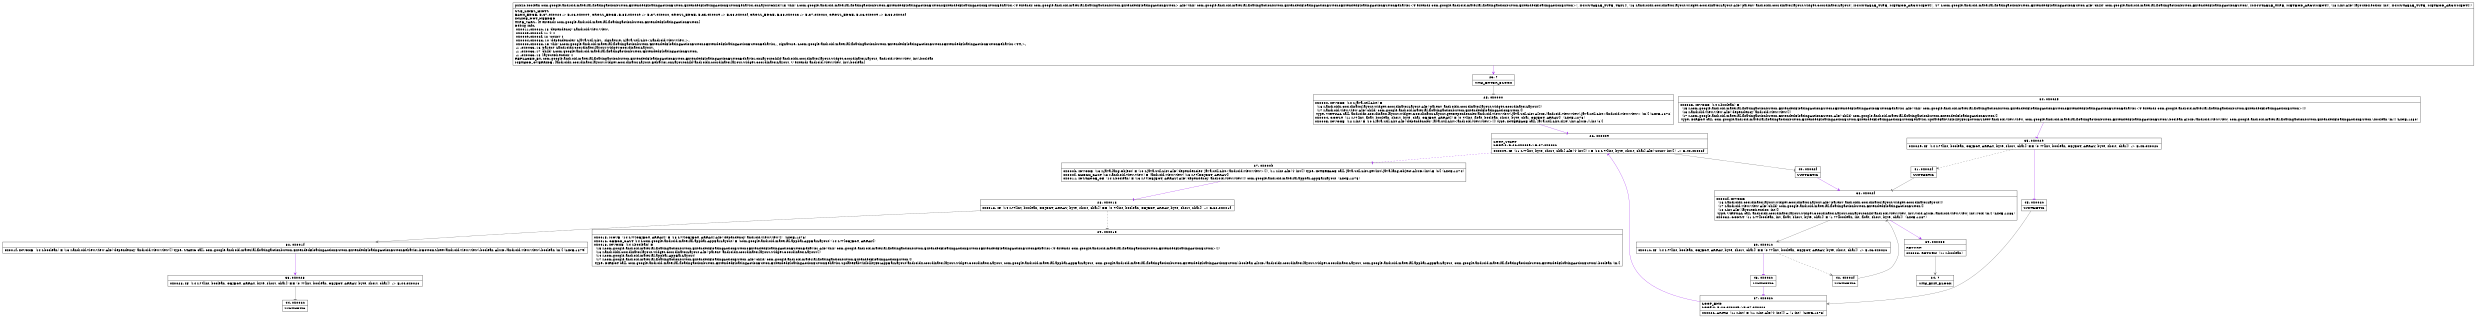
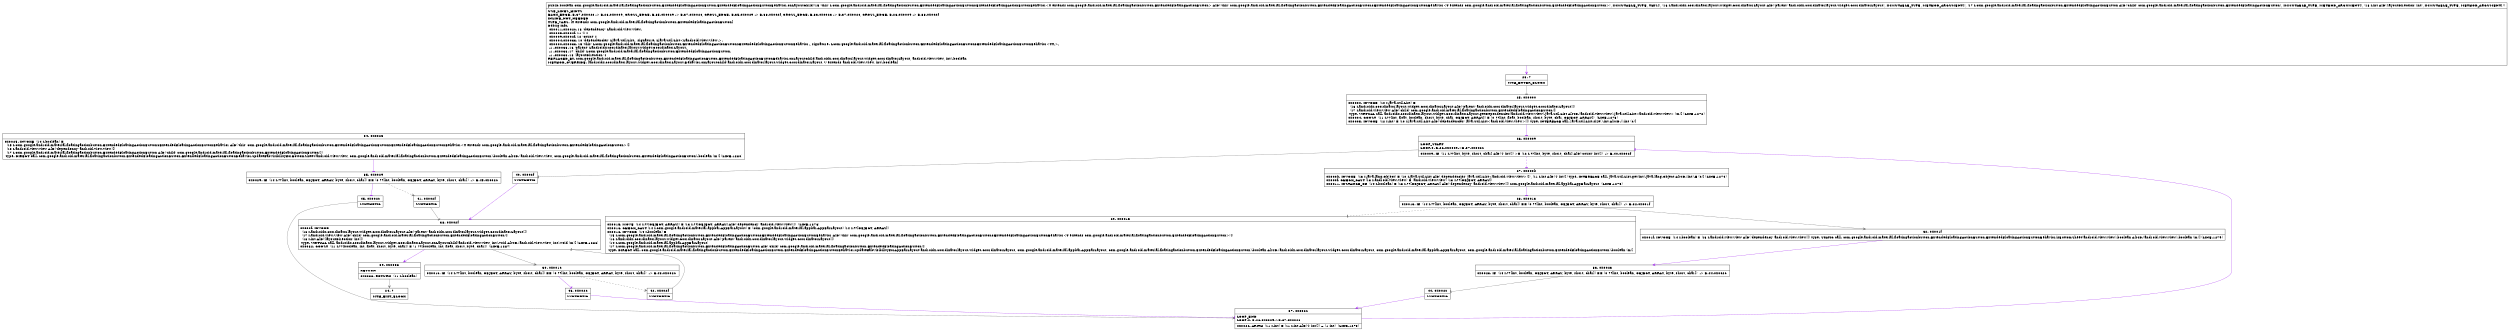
none -> (1391, 302)
